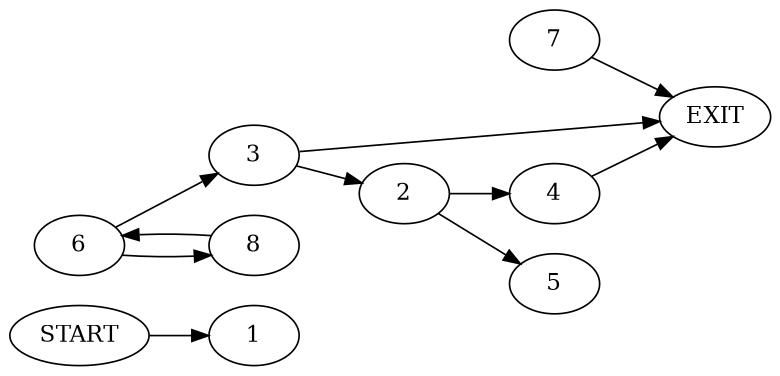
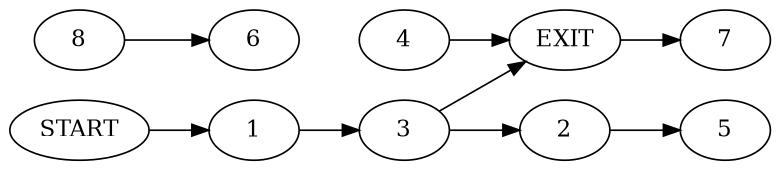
(625, 74) -> (642, 40)
(471, 194) -> none
(159, 204) -> (321, 130)
(158, 257) -> none
